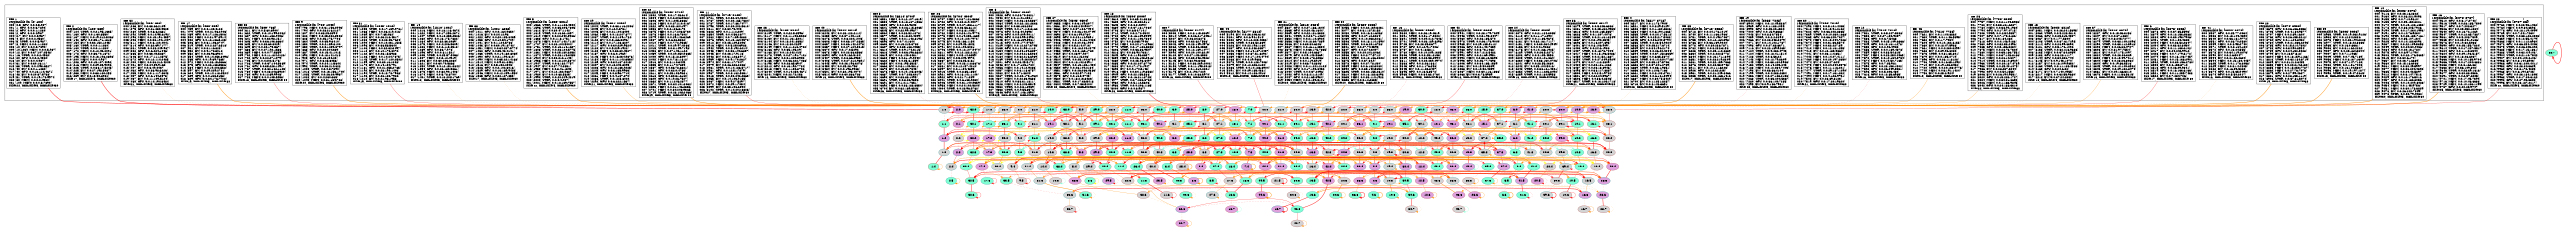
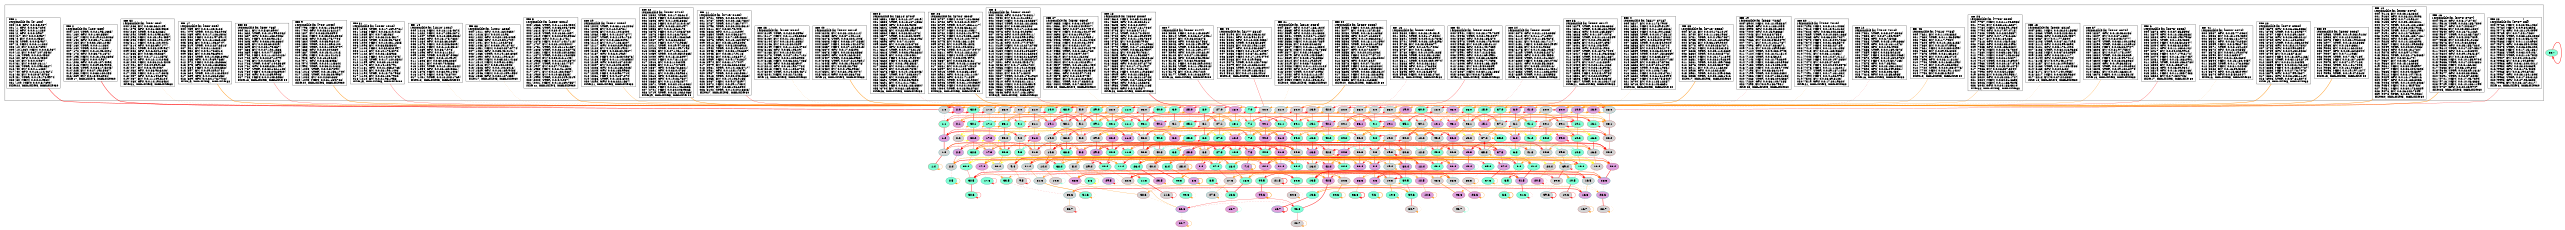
(1035, 138) -> (1035, 138)
